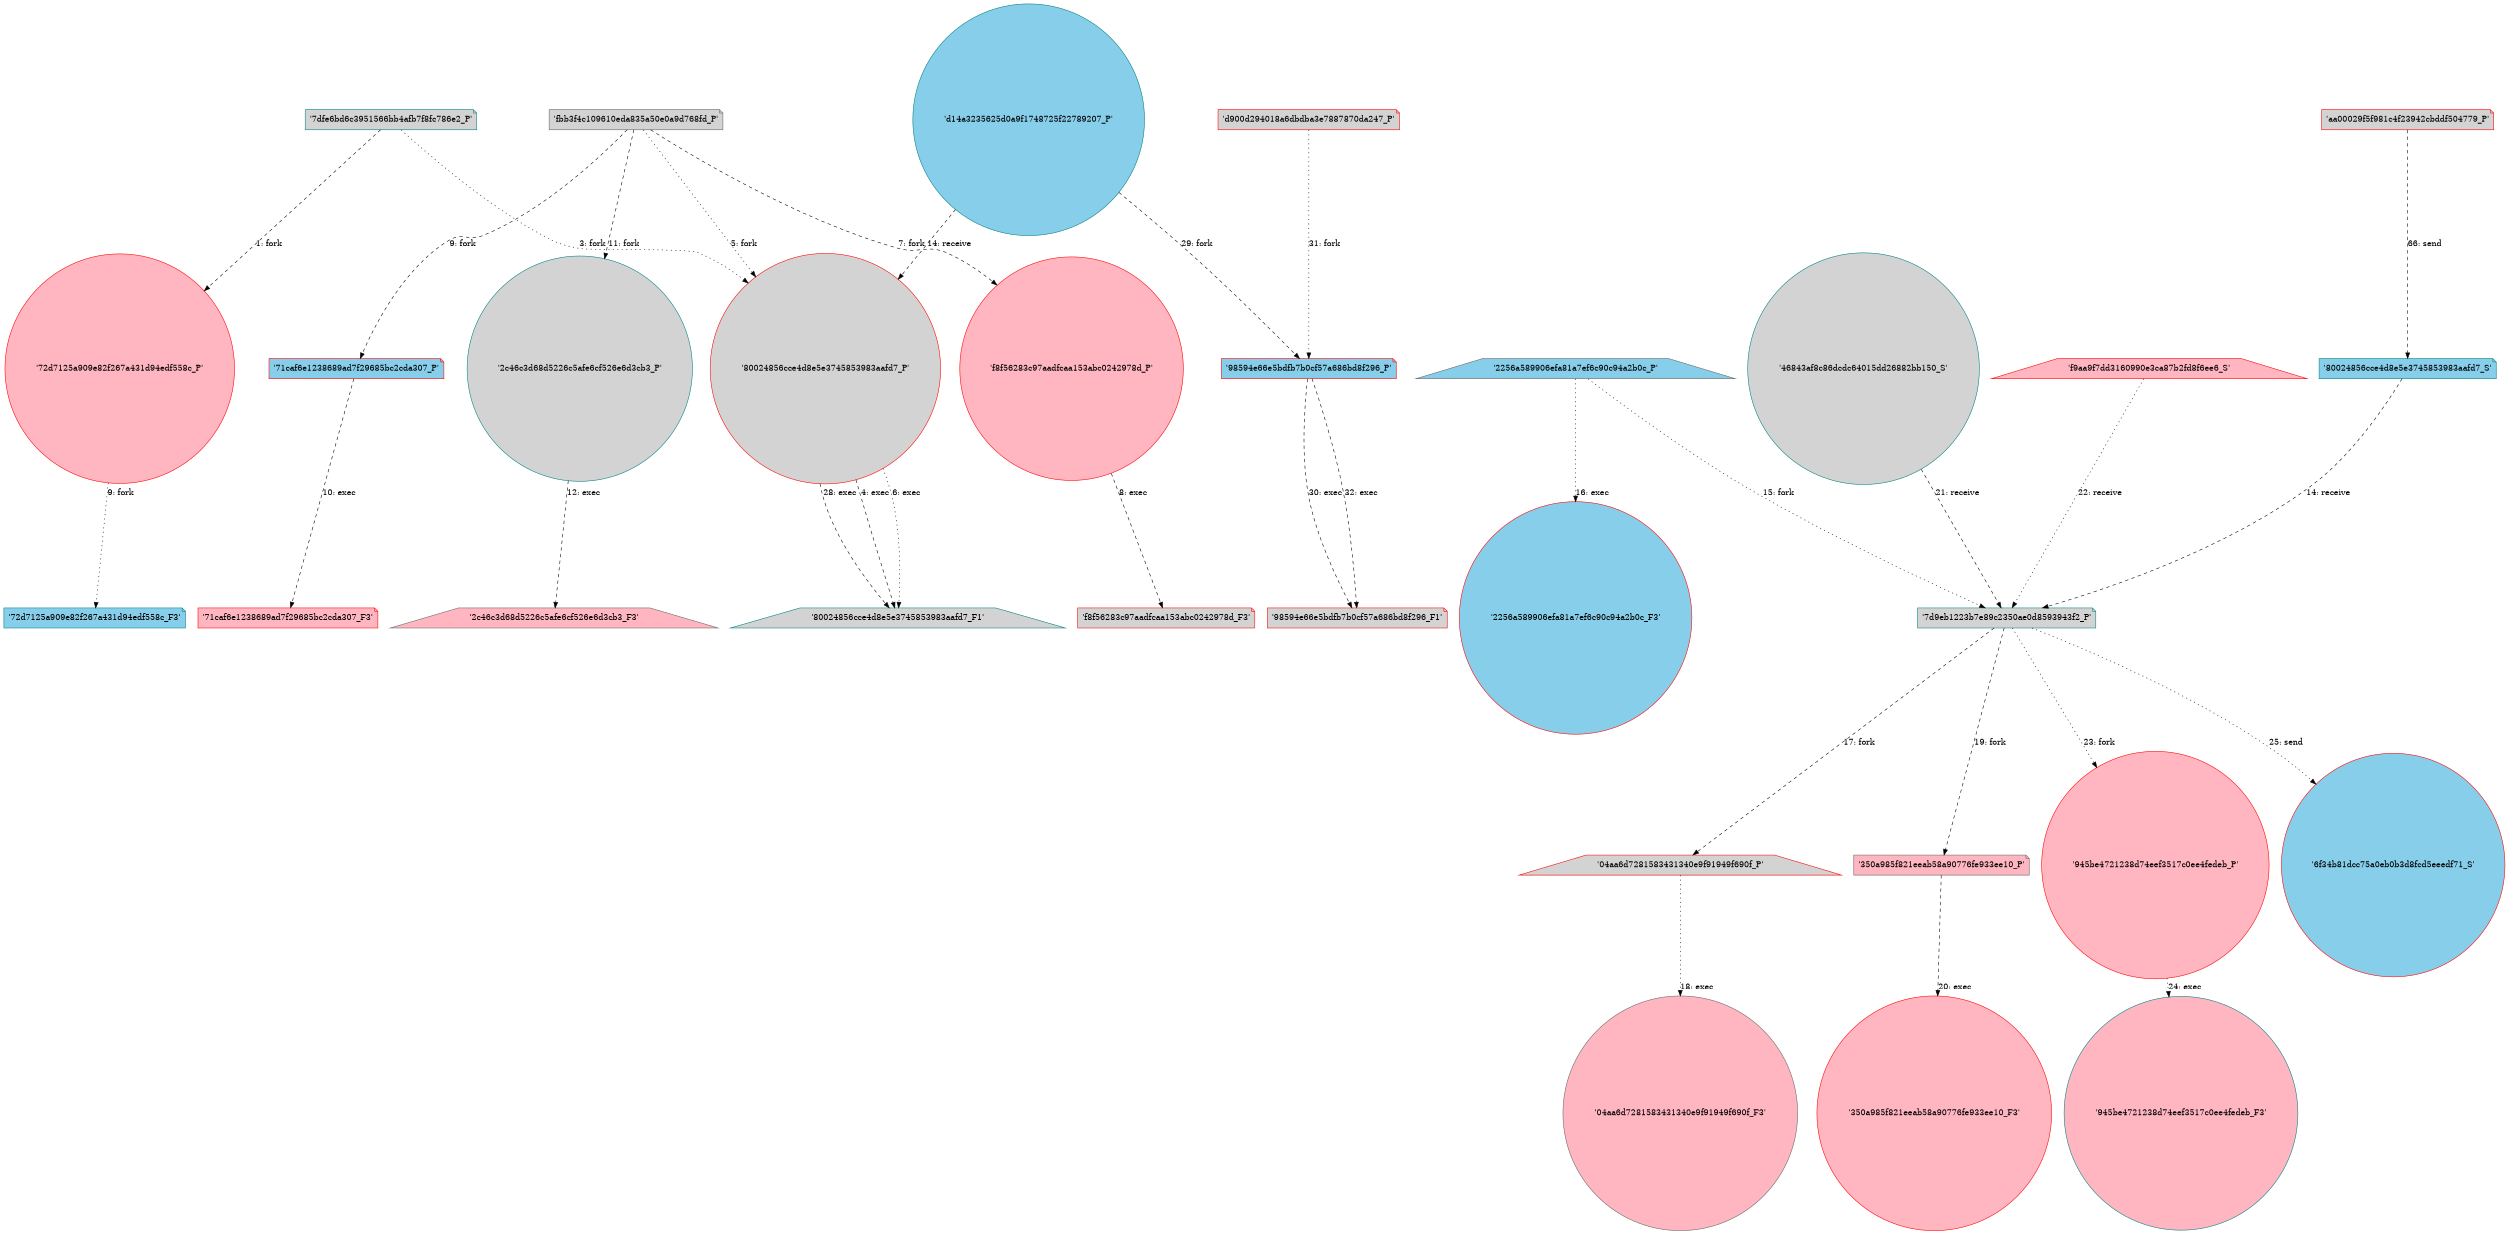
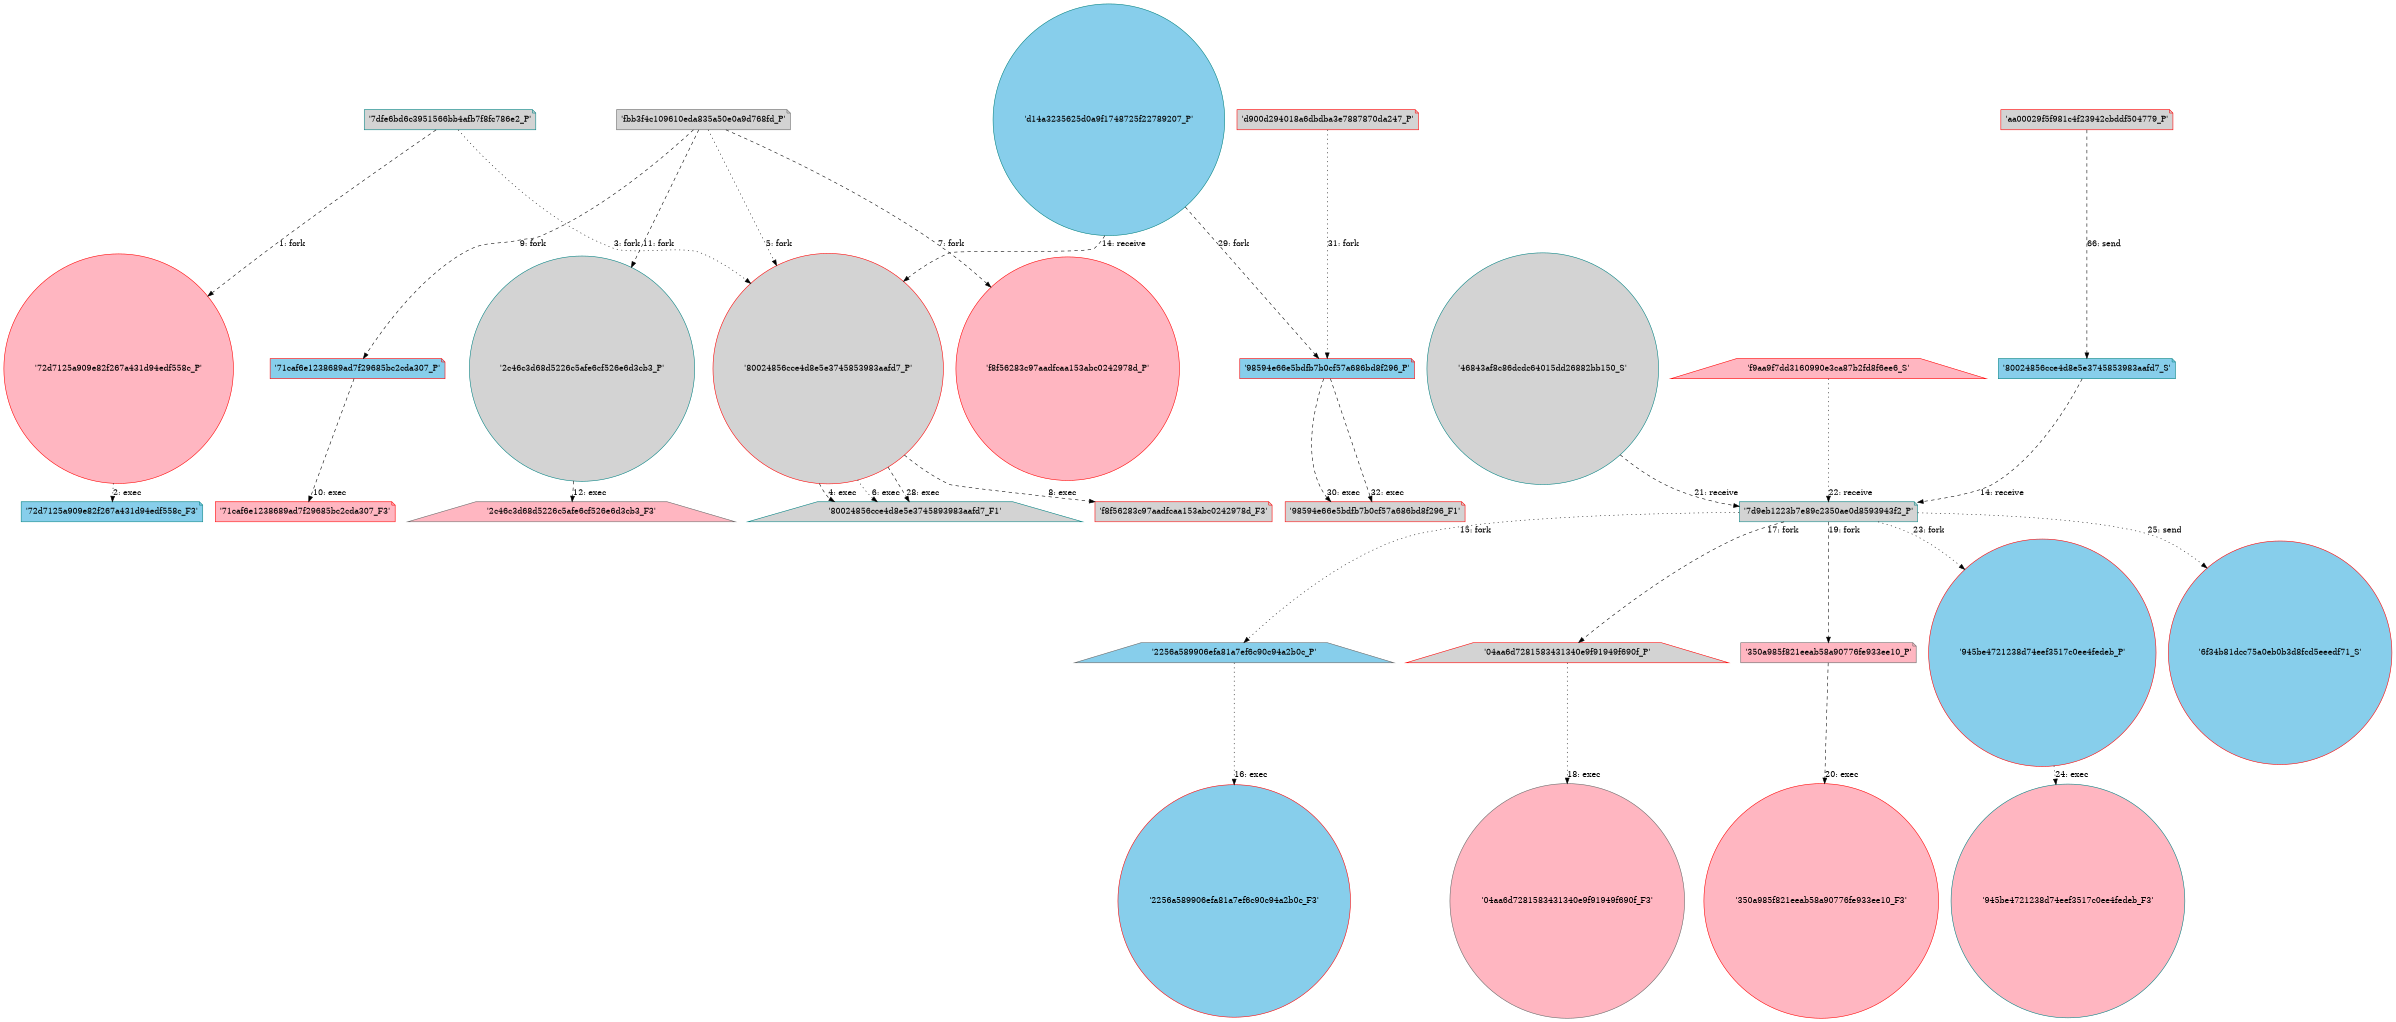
(121, 493) -> (127, 493)
(1777, 505) -> (1478, 525)
(1136, 538) -> (992, 490)
(898, 618) -> (915, 512)
(2155, 865) -> (2042, 653)
